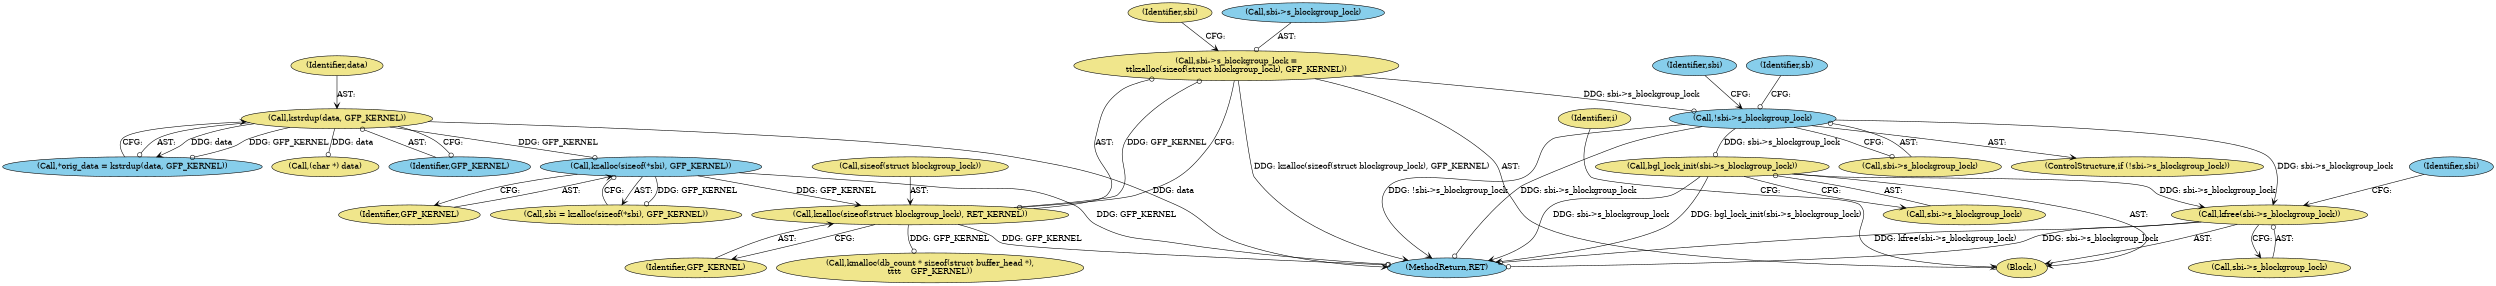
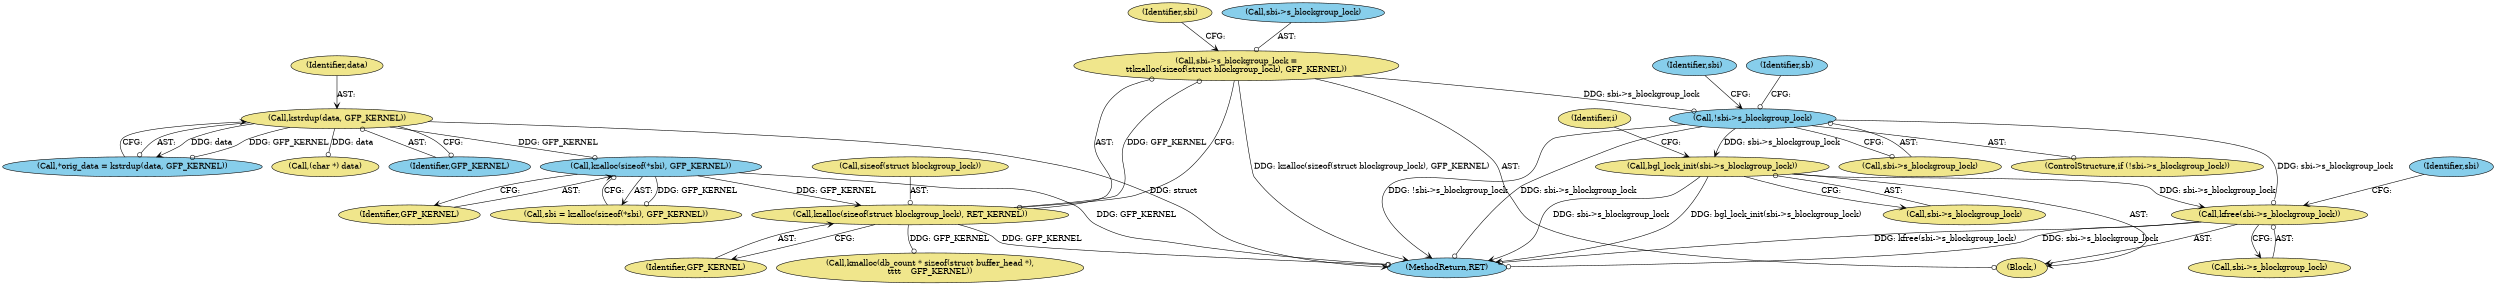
(2076, 128) -> (2076, 128)
(1724, 139) -> (1724, 139)
(1941, 141) -> (1941, 141)
(910, 188) -> (910, 188)
(1174, 191) -> (1174, 191)
(1786, 196) -> (1649, 141)
